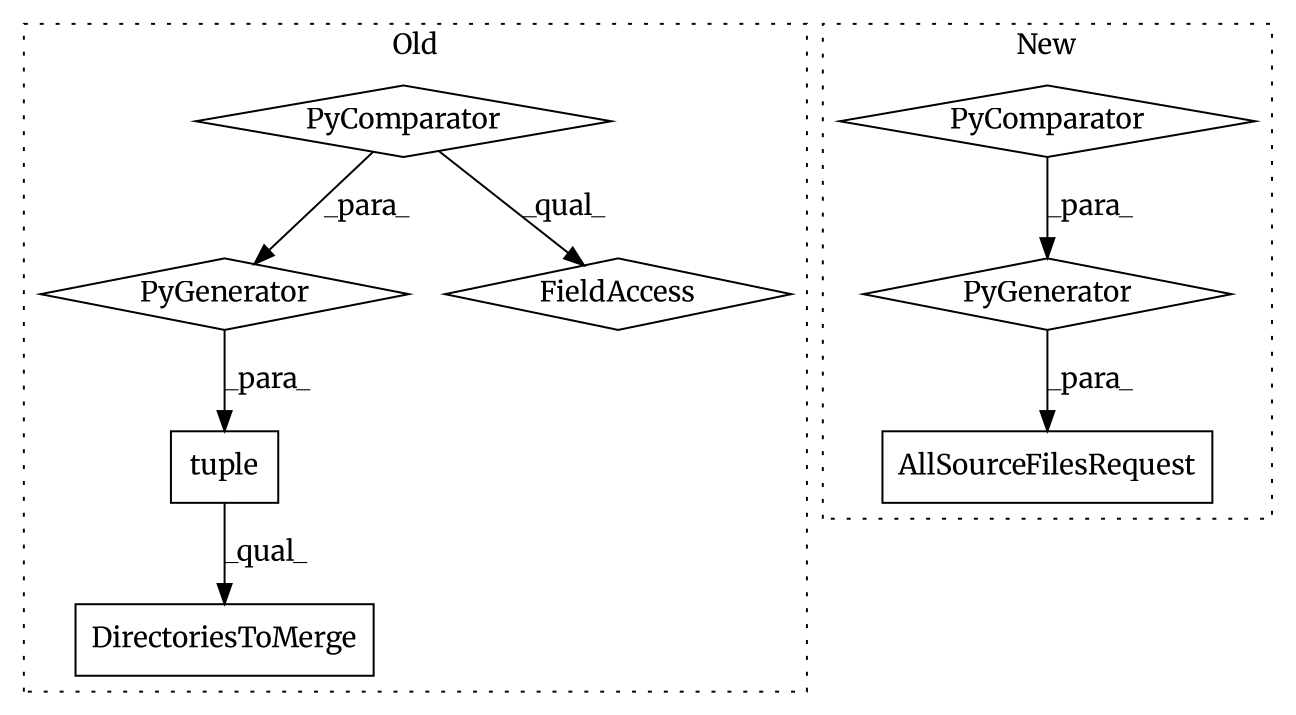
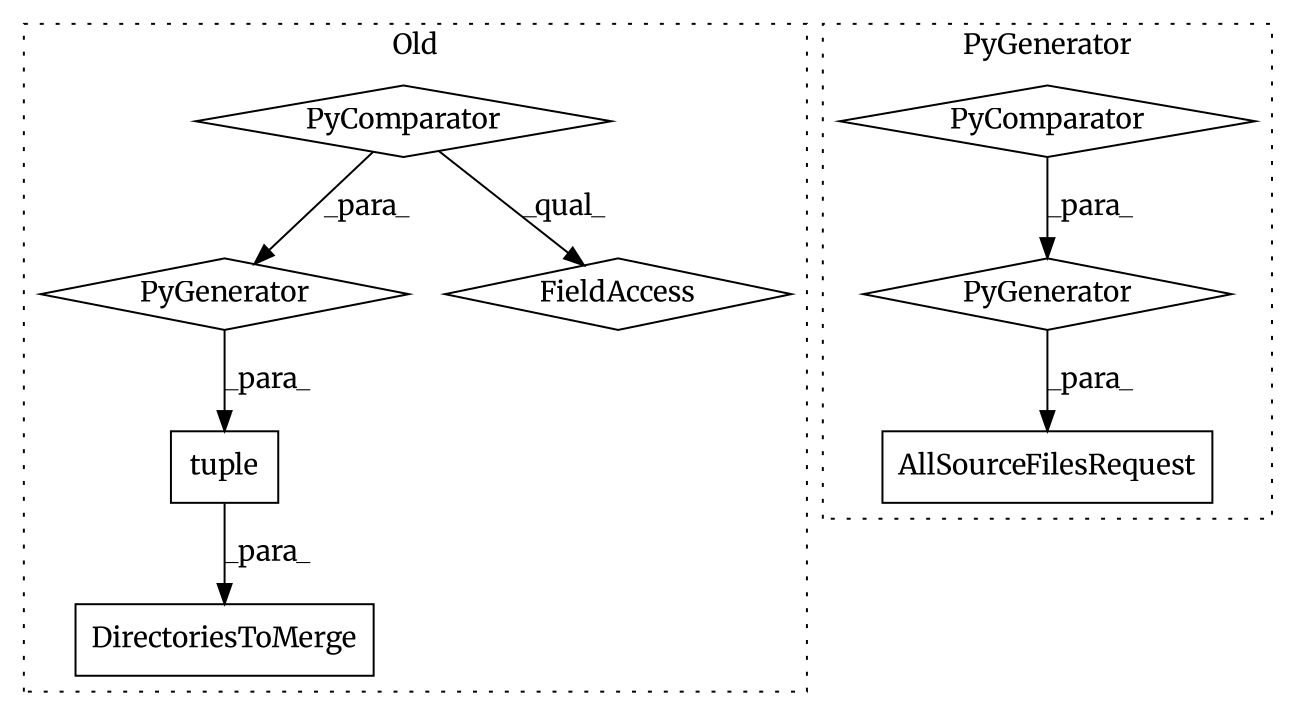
(1047, 47) -> (1047, 47)
(266, 554) -> (267, 554)
